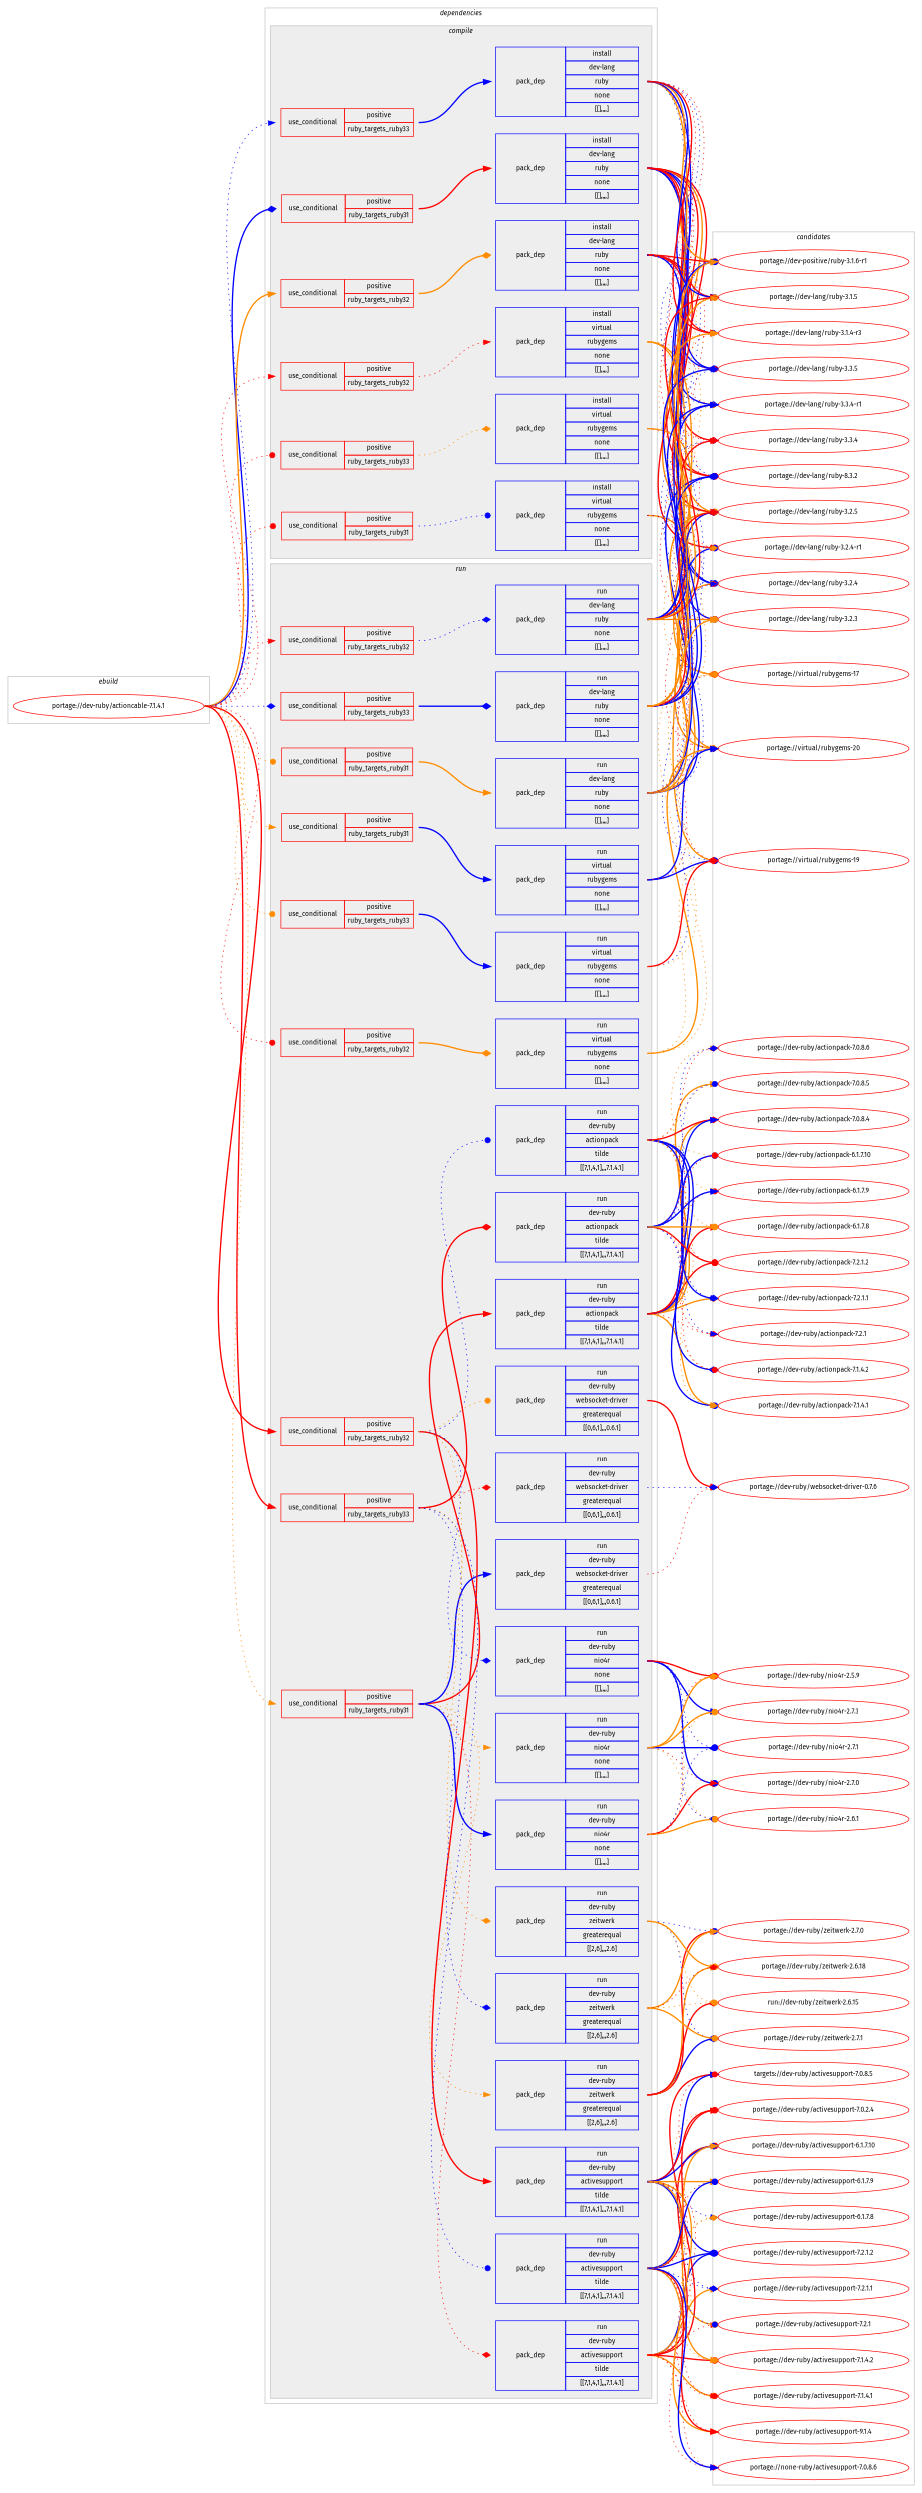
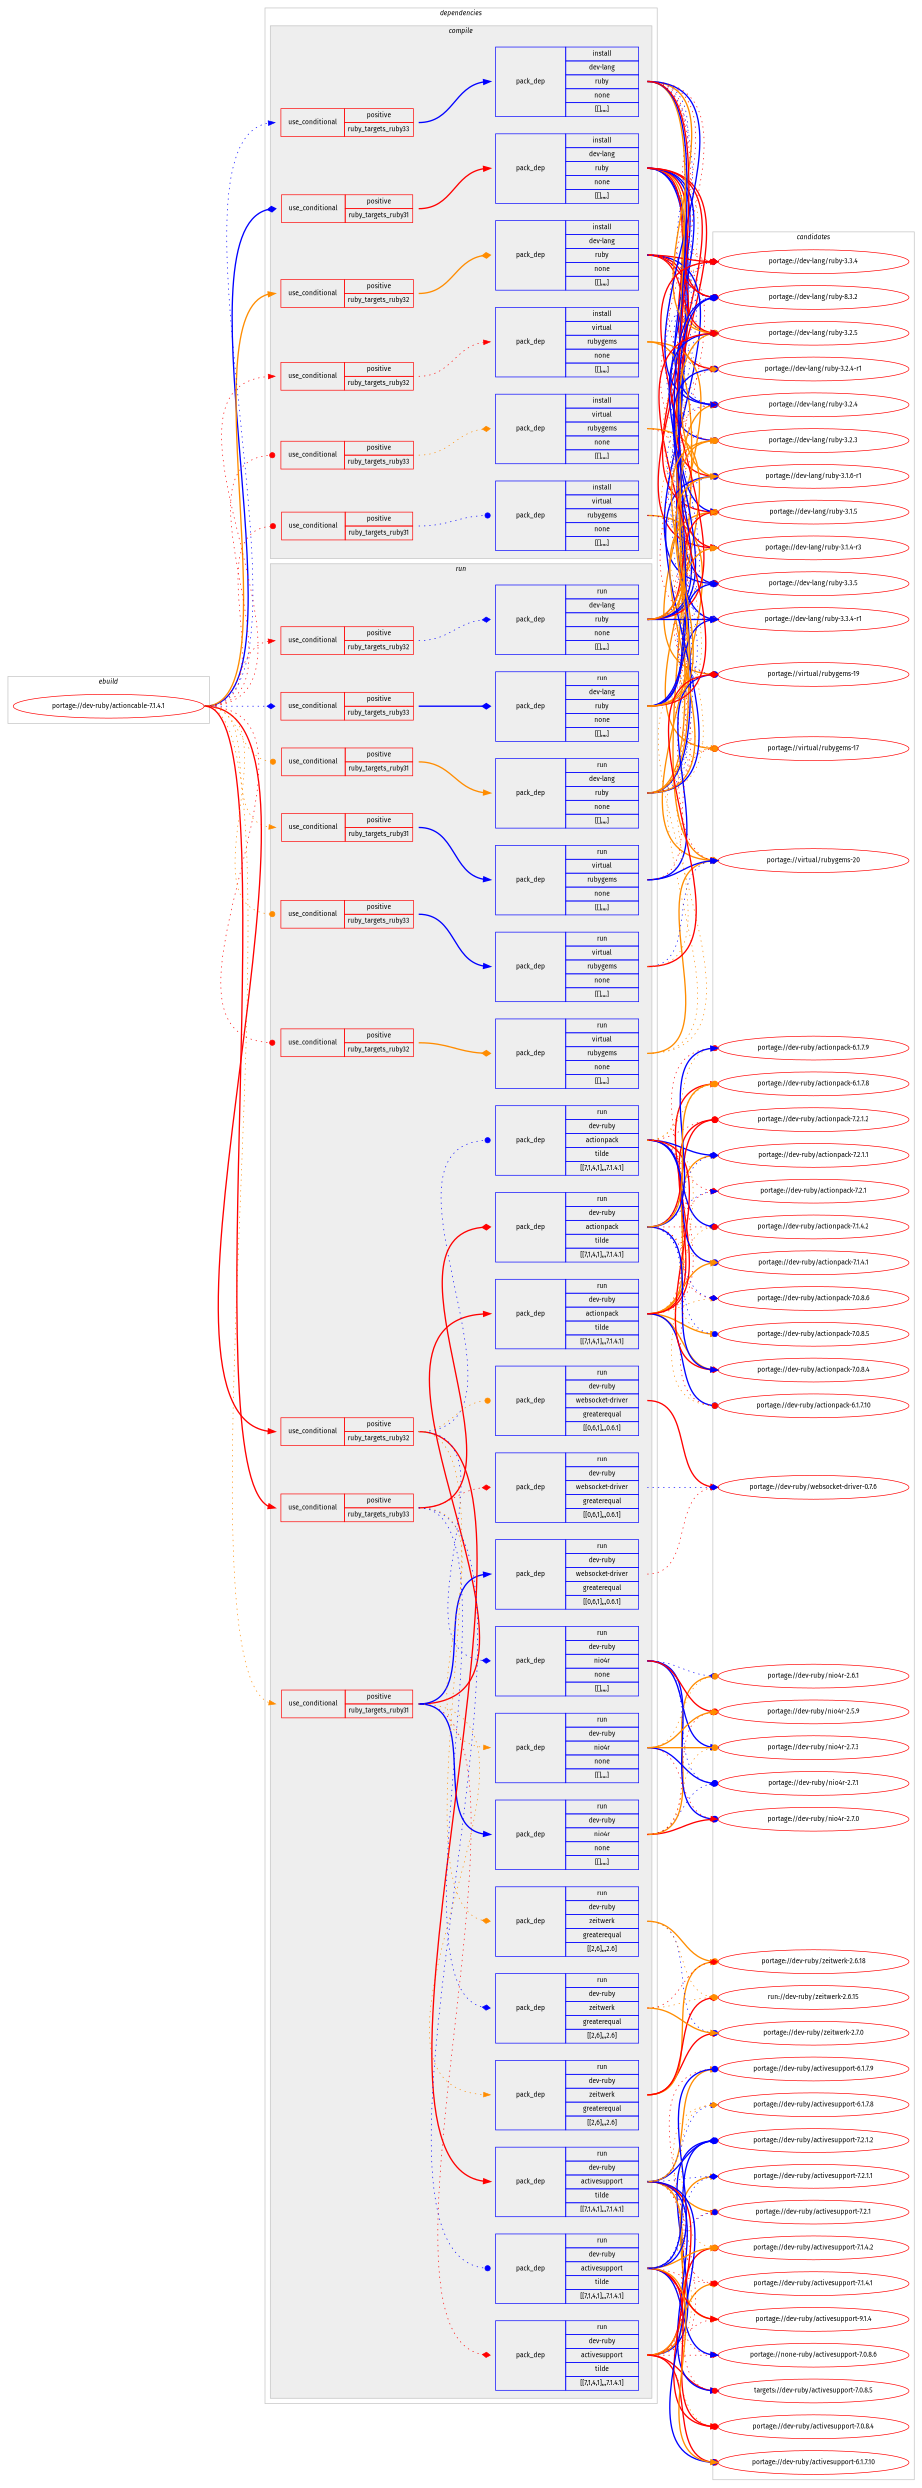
(814, 262) -> (814, 476)
(814, 2039) -> none
(814, 2110) -> (814, 2427)
